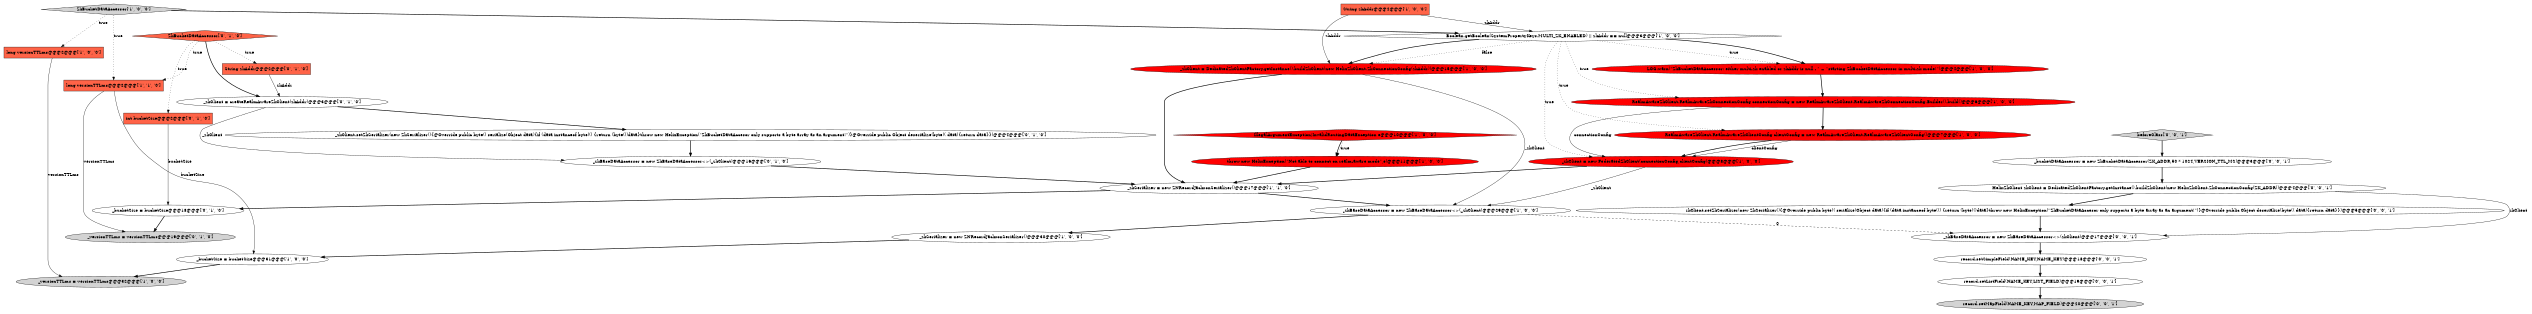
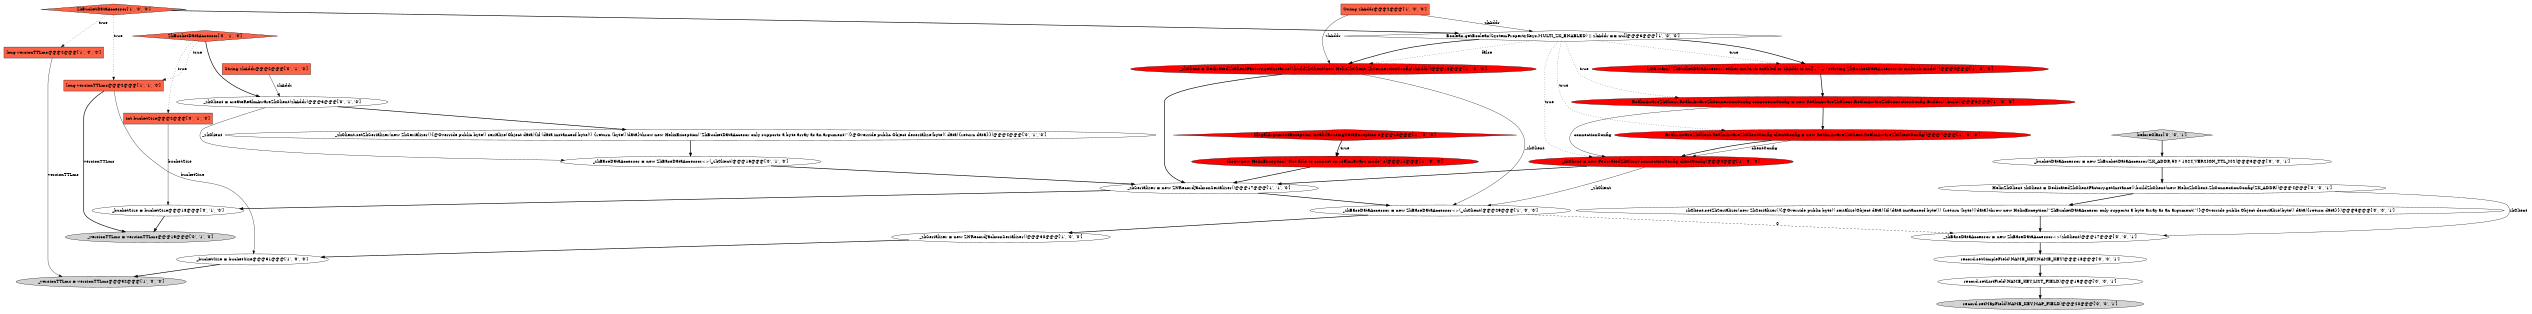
(114, 9) -> (114, 9)
(234, 51) -> none
(84, 170) -> (84, 170)
